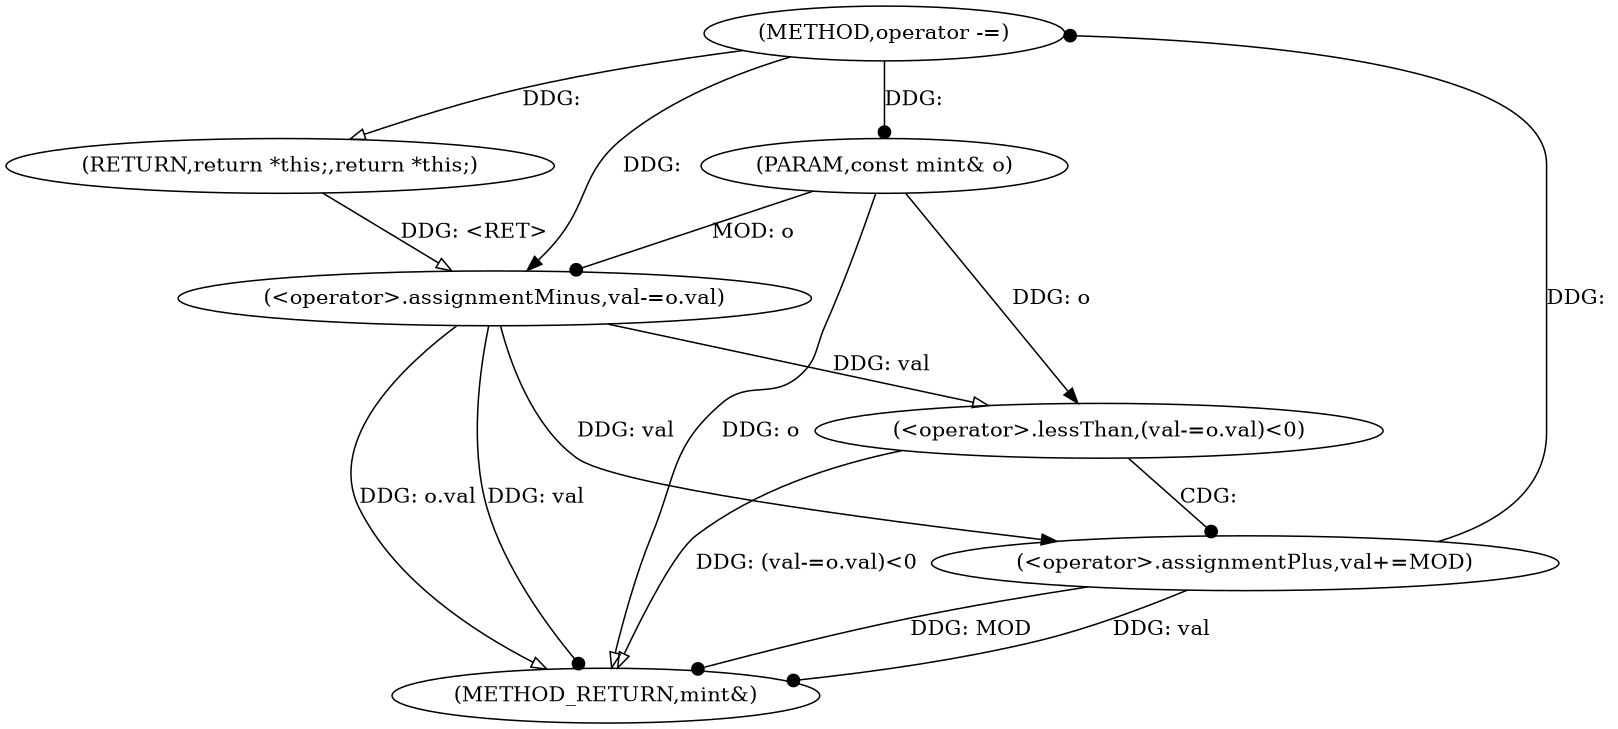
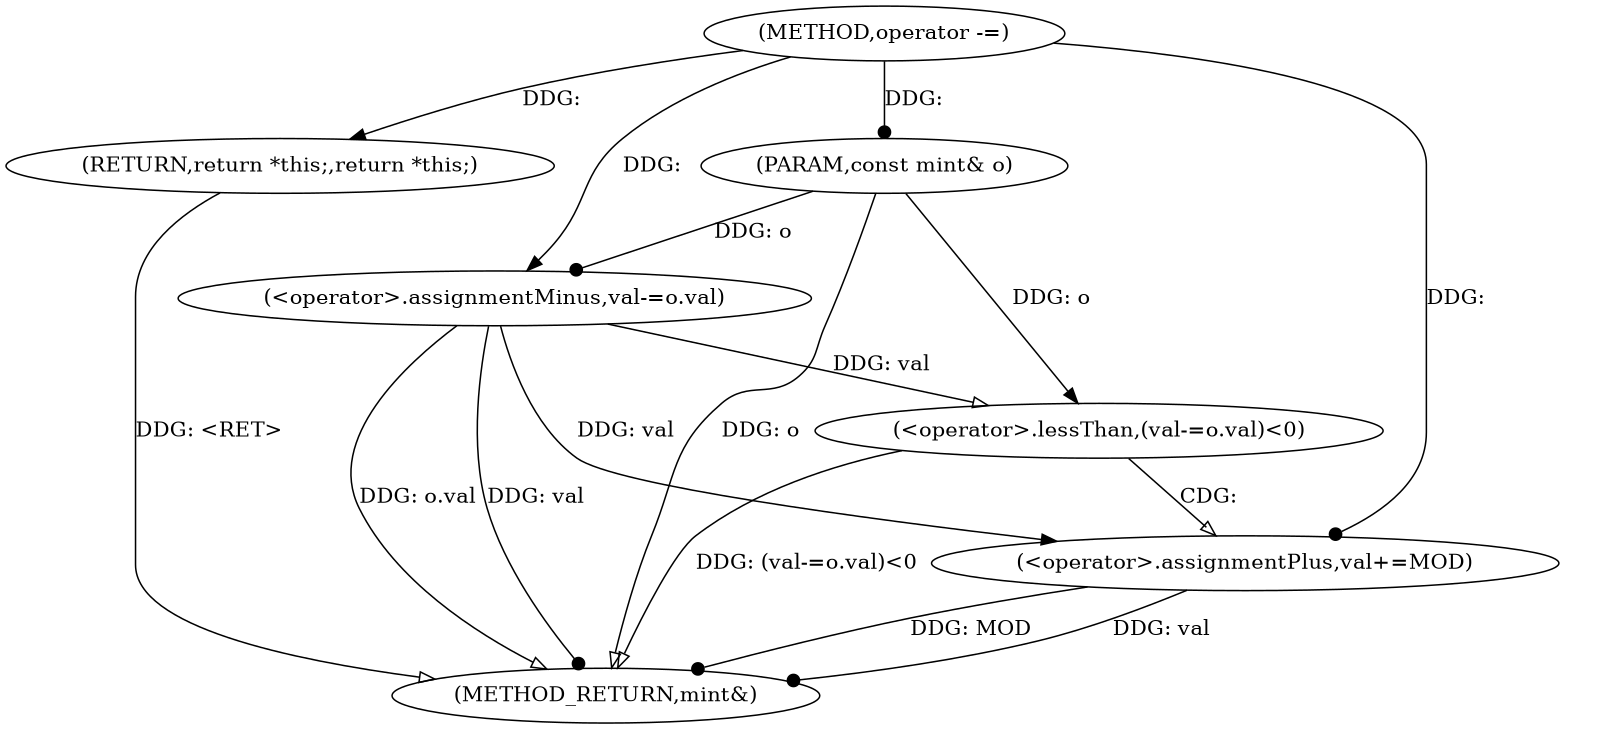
(551, 82) -> (551, 82)
(1532, 129) -> (1426, 162)
(380, 228) -> (136, 520)
(754, 232) -> (754, 232)
(1168, 493) -> (1168, 493)
